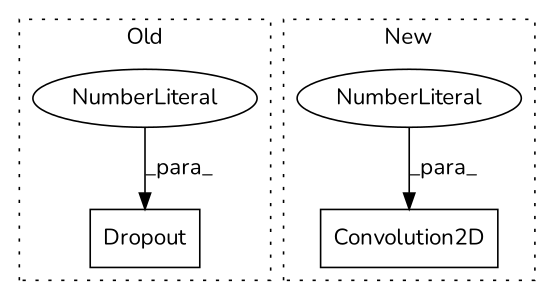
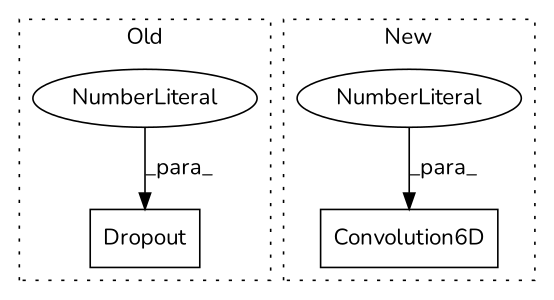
(409, 238) -> (409, 238)
